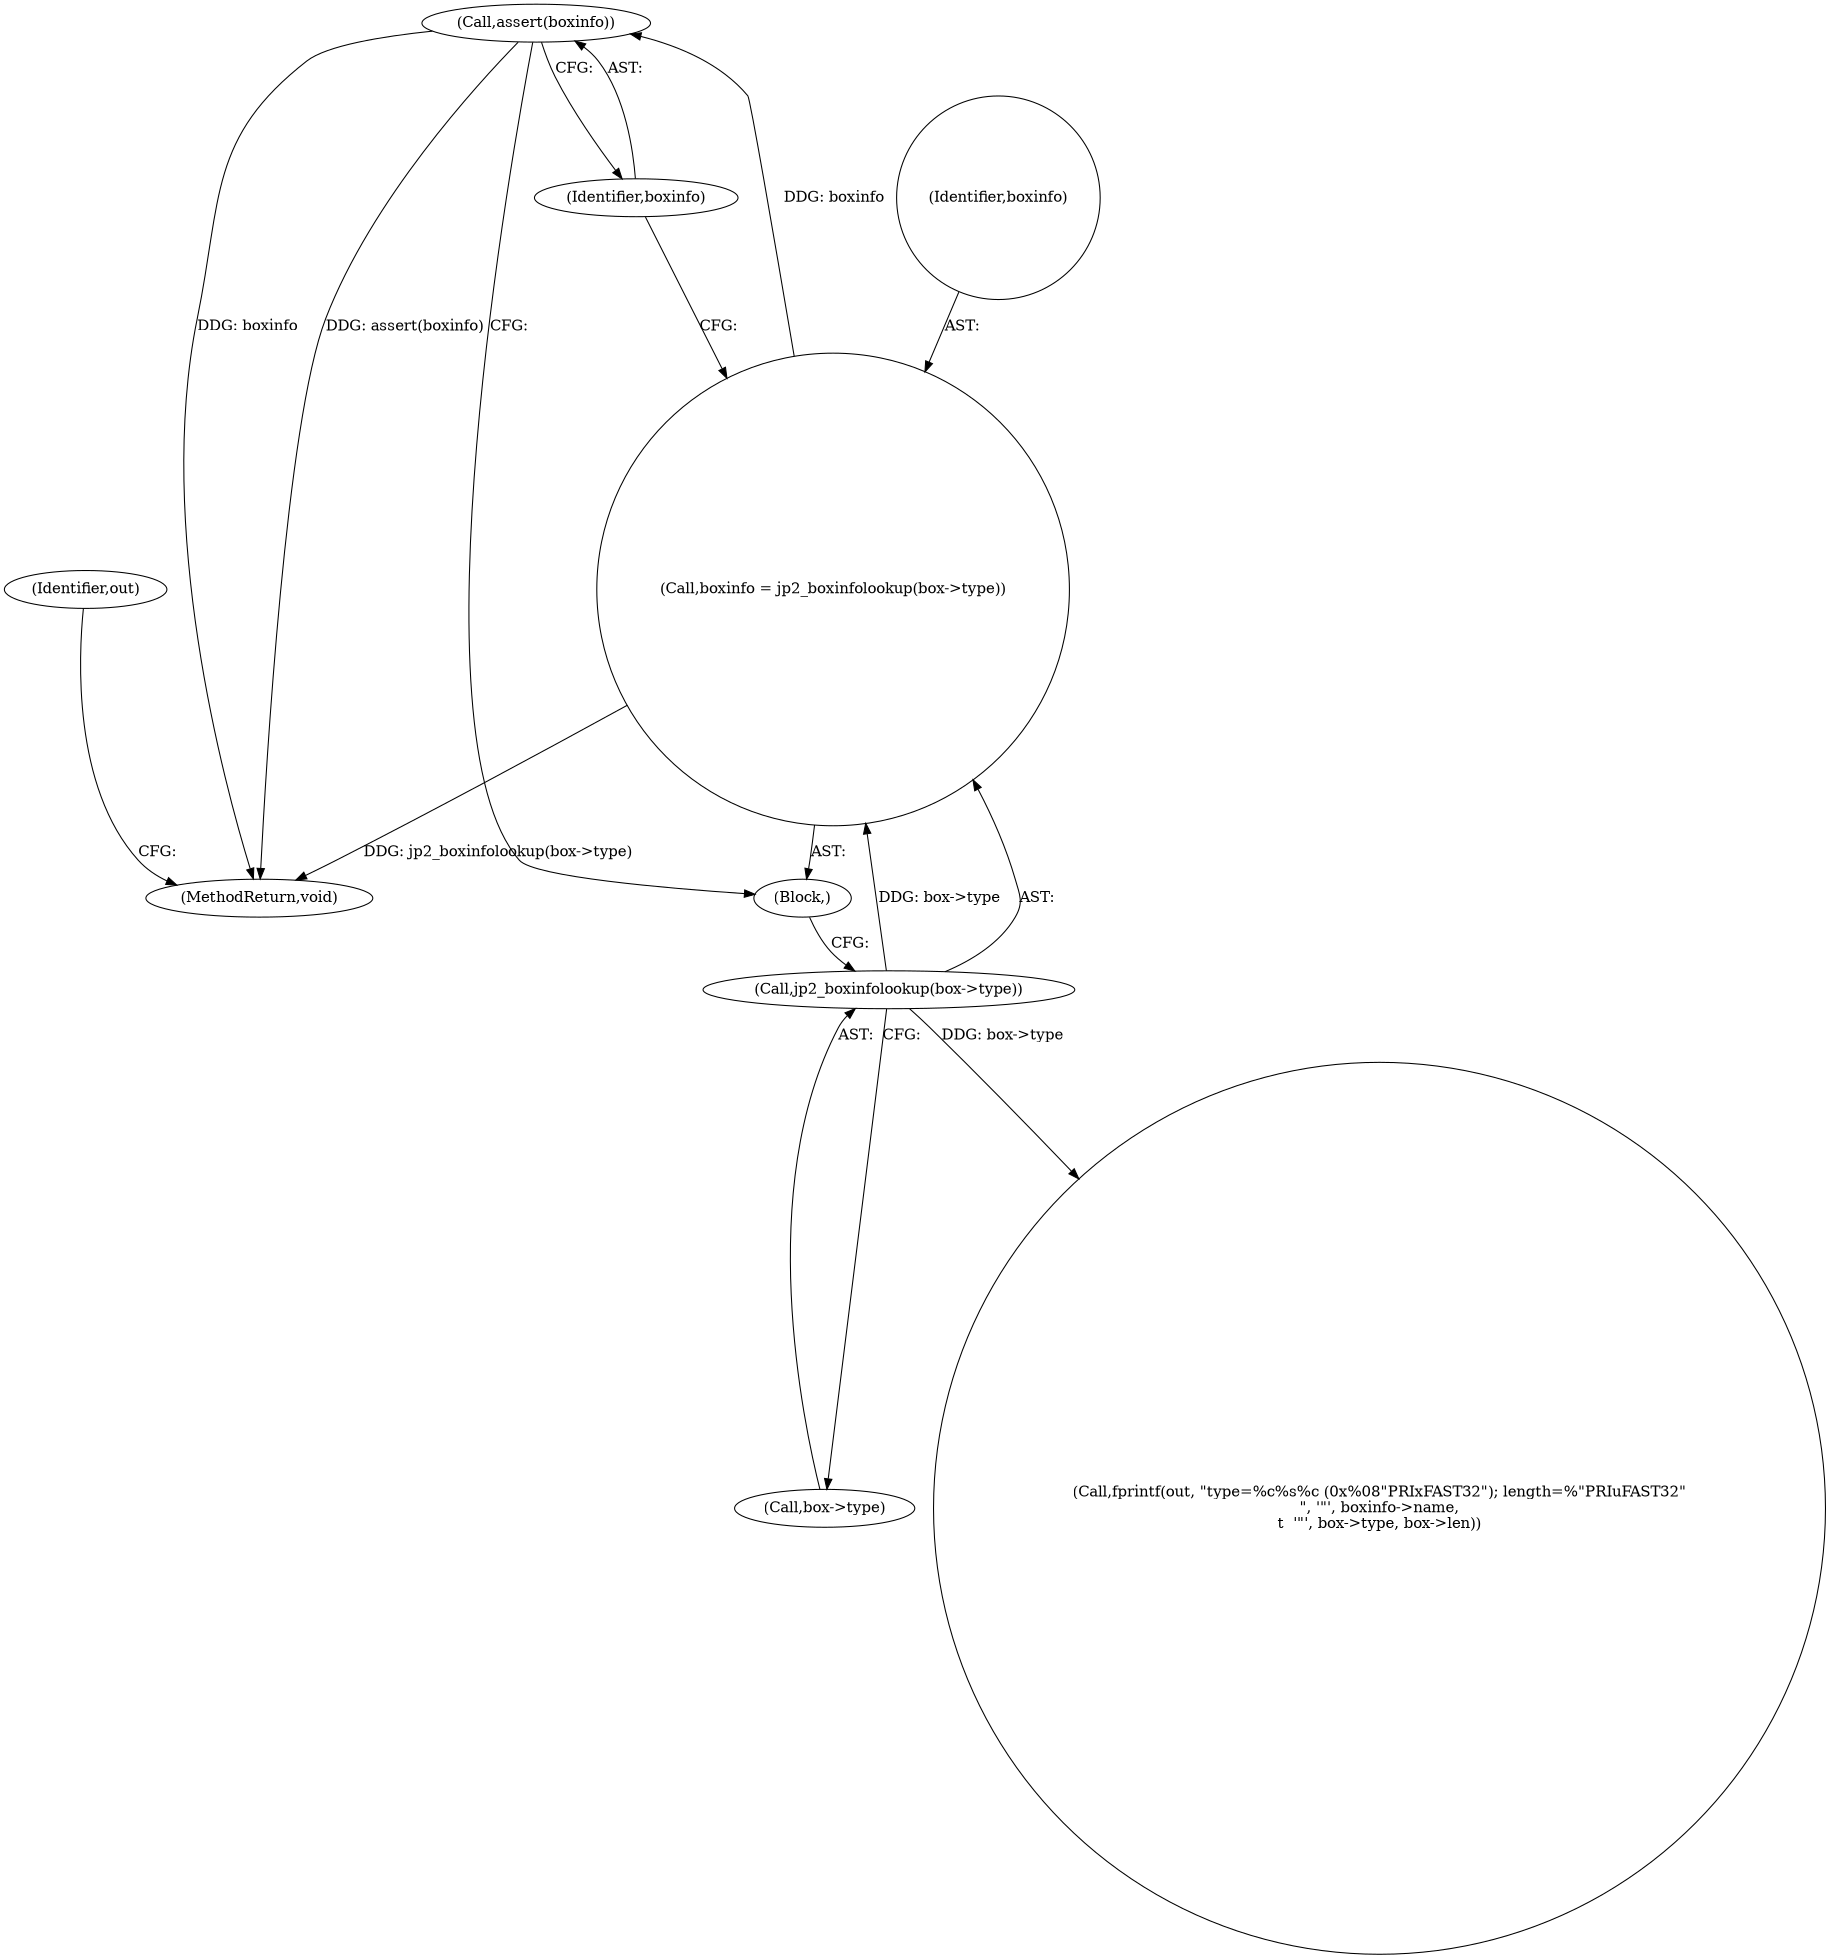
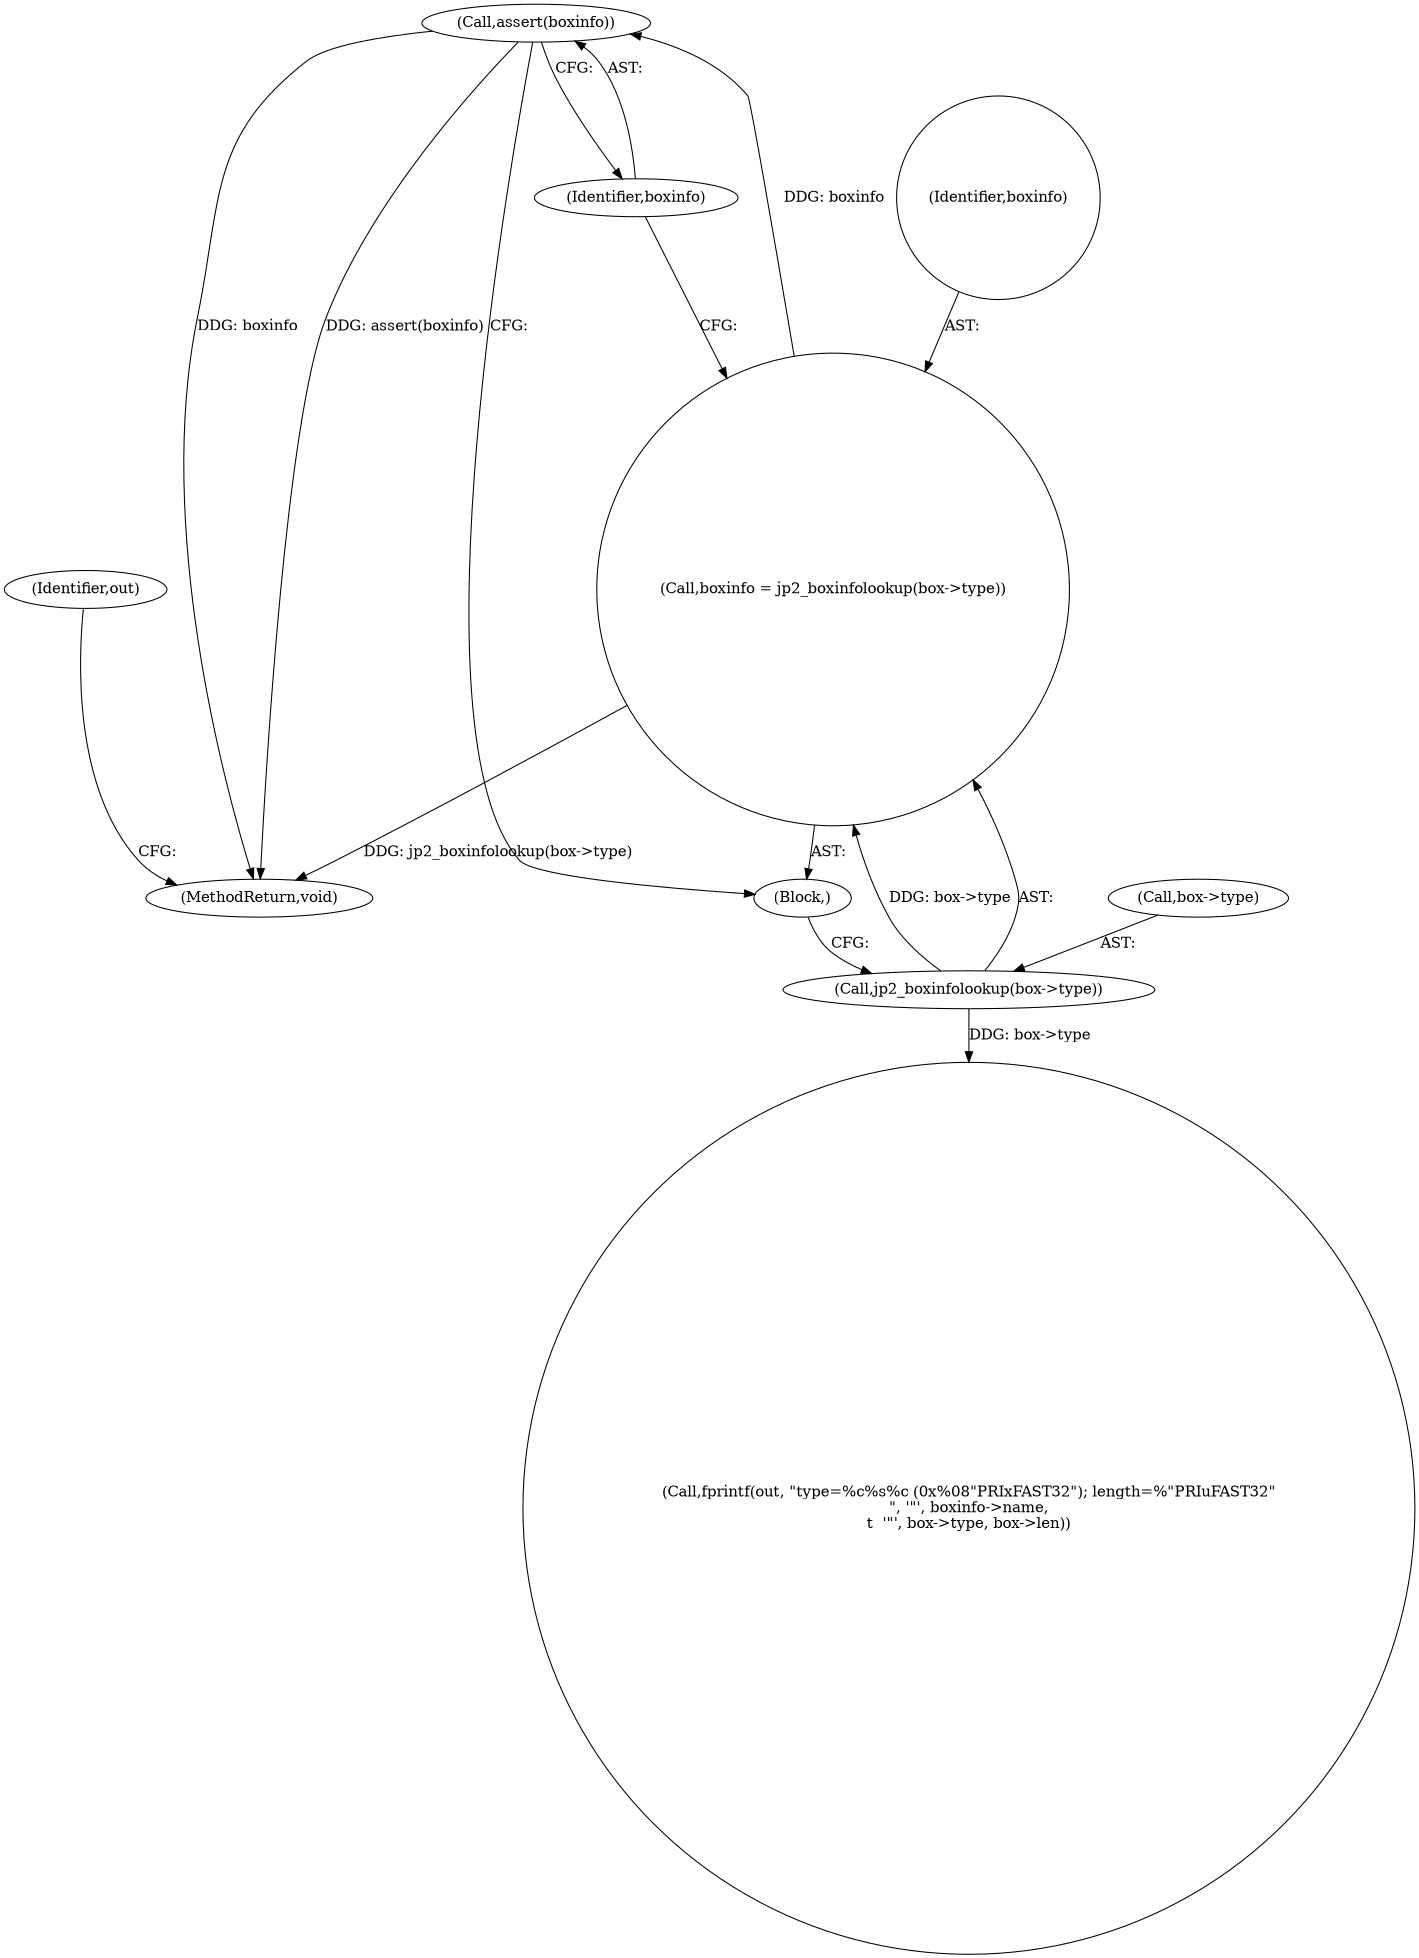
(857, 1244) -> none
